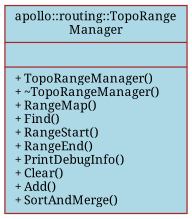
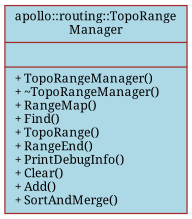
(57, 133) -> (58, 133)
